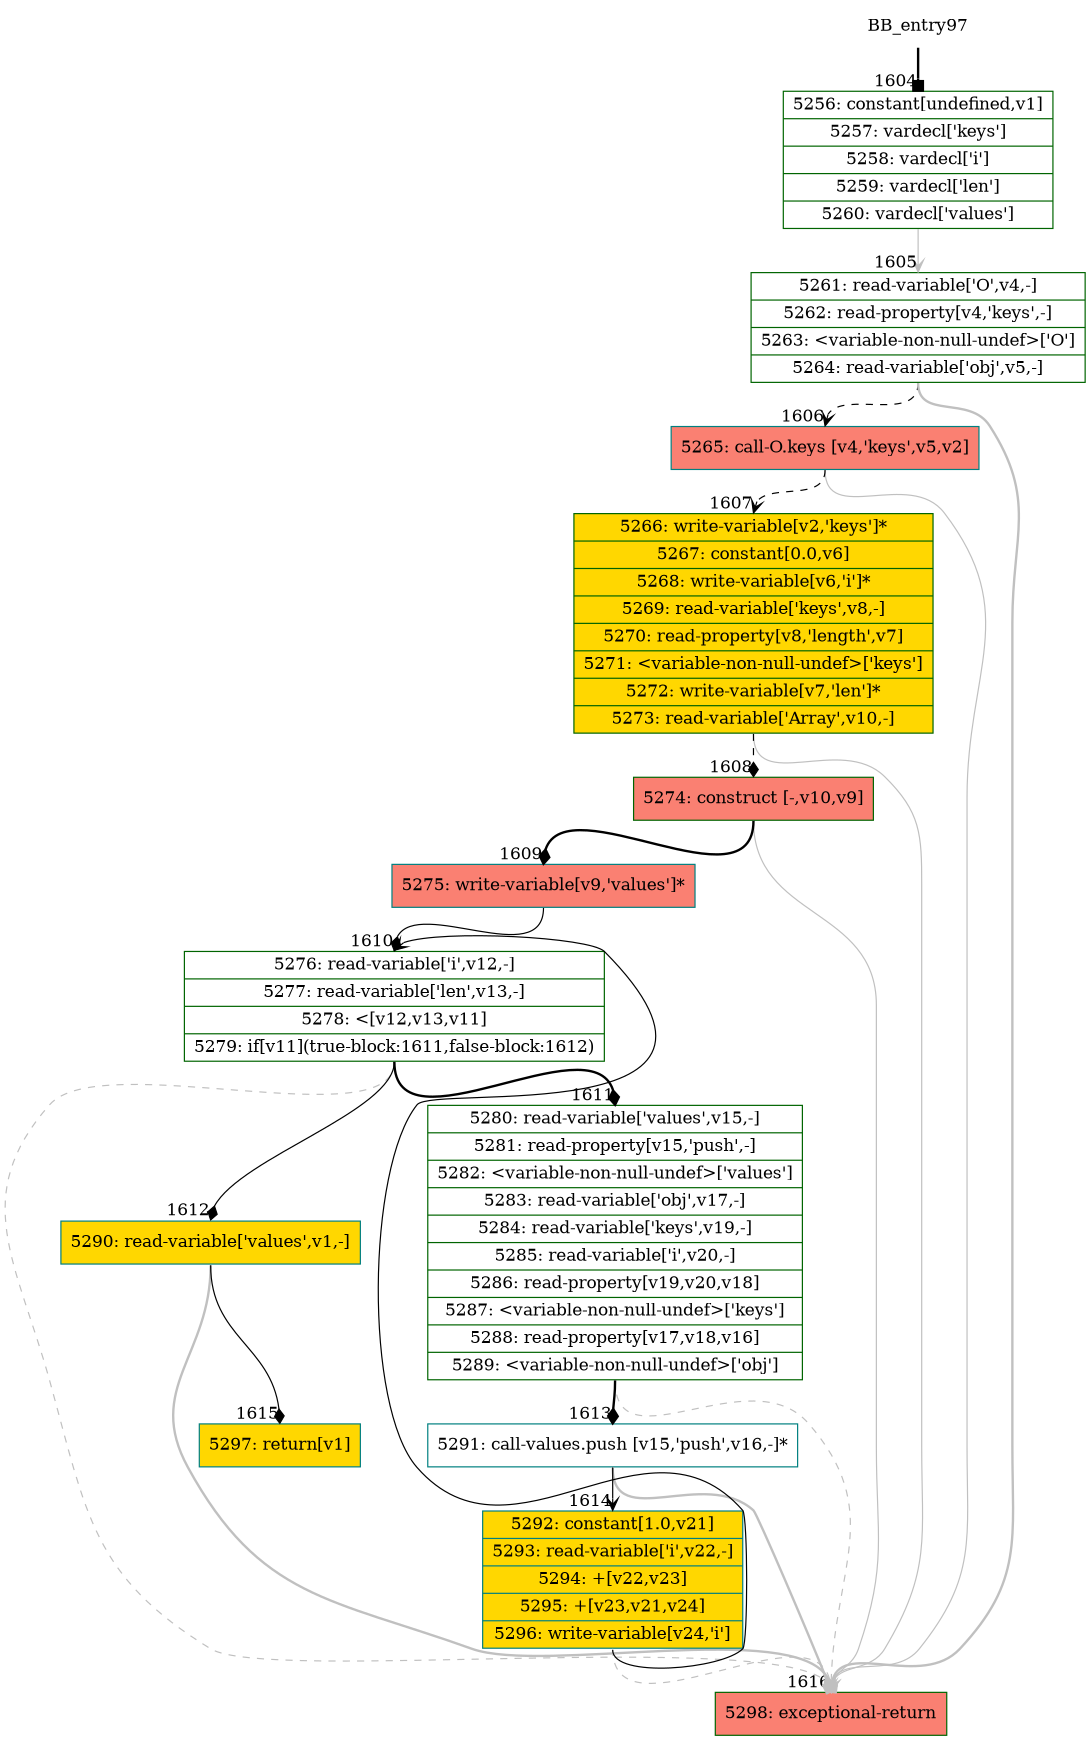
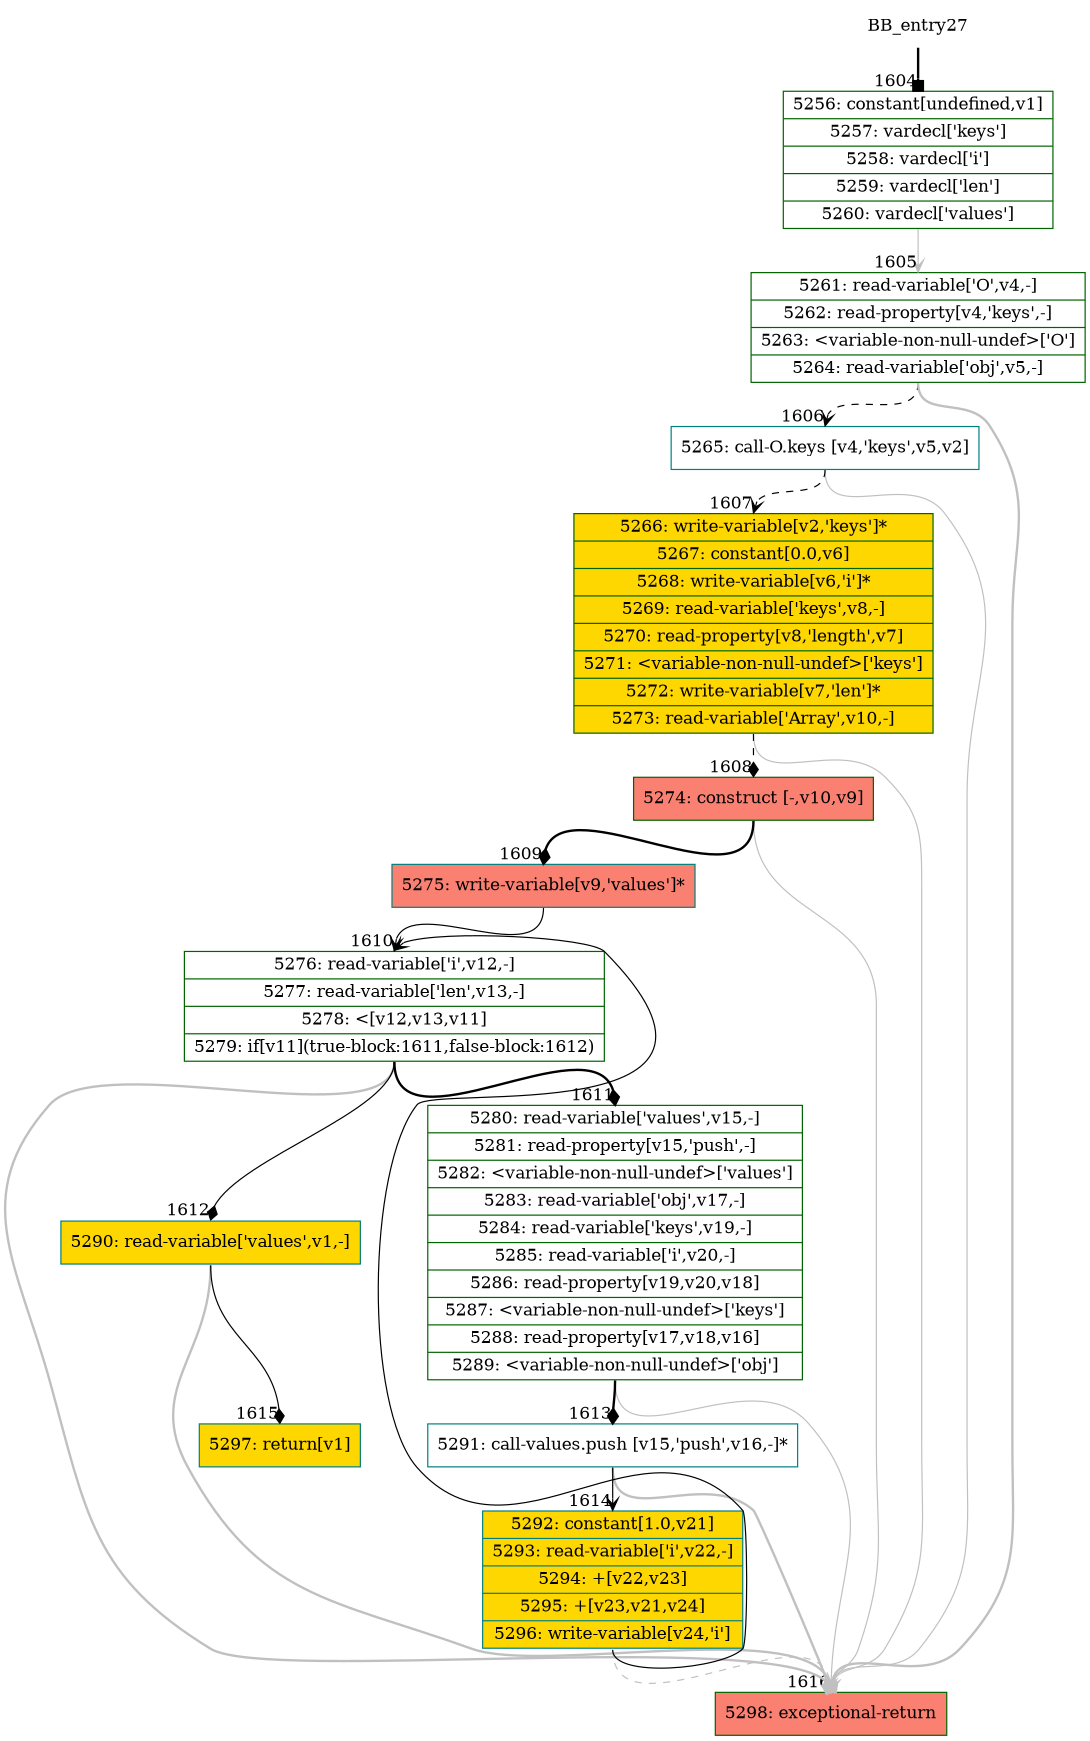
(918, 26) -> (918, 26)
(825, 448) -> (825, 448)
(464, 929) -> (463, 928)
(822, 1442) -> (822, 1442)
(91, 1518) -> (91, 1518)
